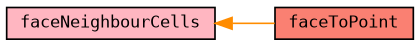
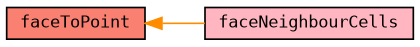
(254, 23) -> (184, 23)
